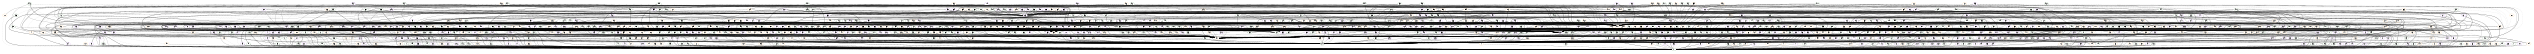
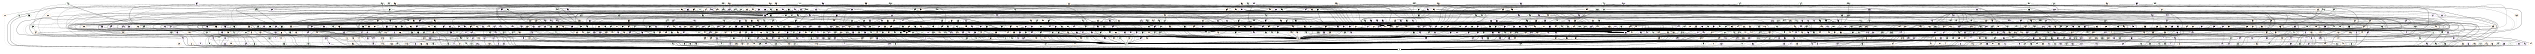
(1796, 27) -> none
(2461, 44) -> none
